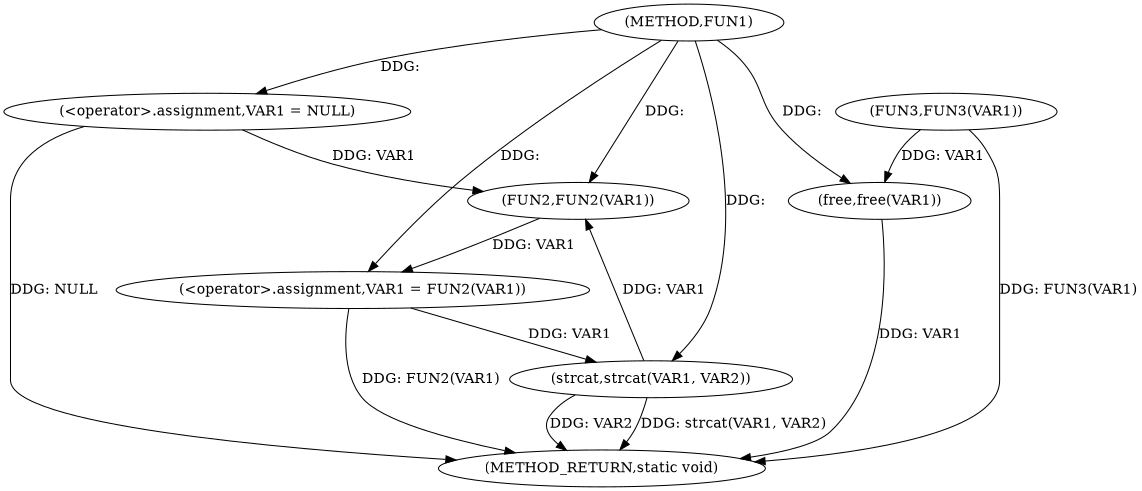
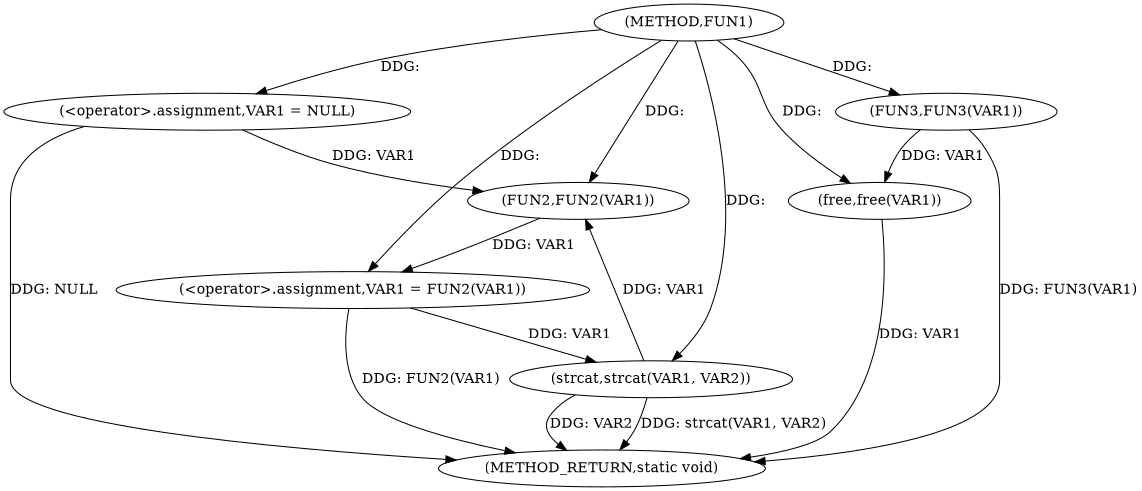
none -> (812, 65)
